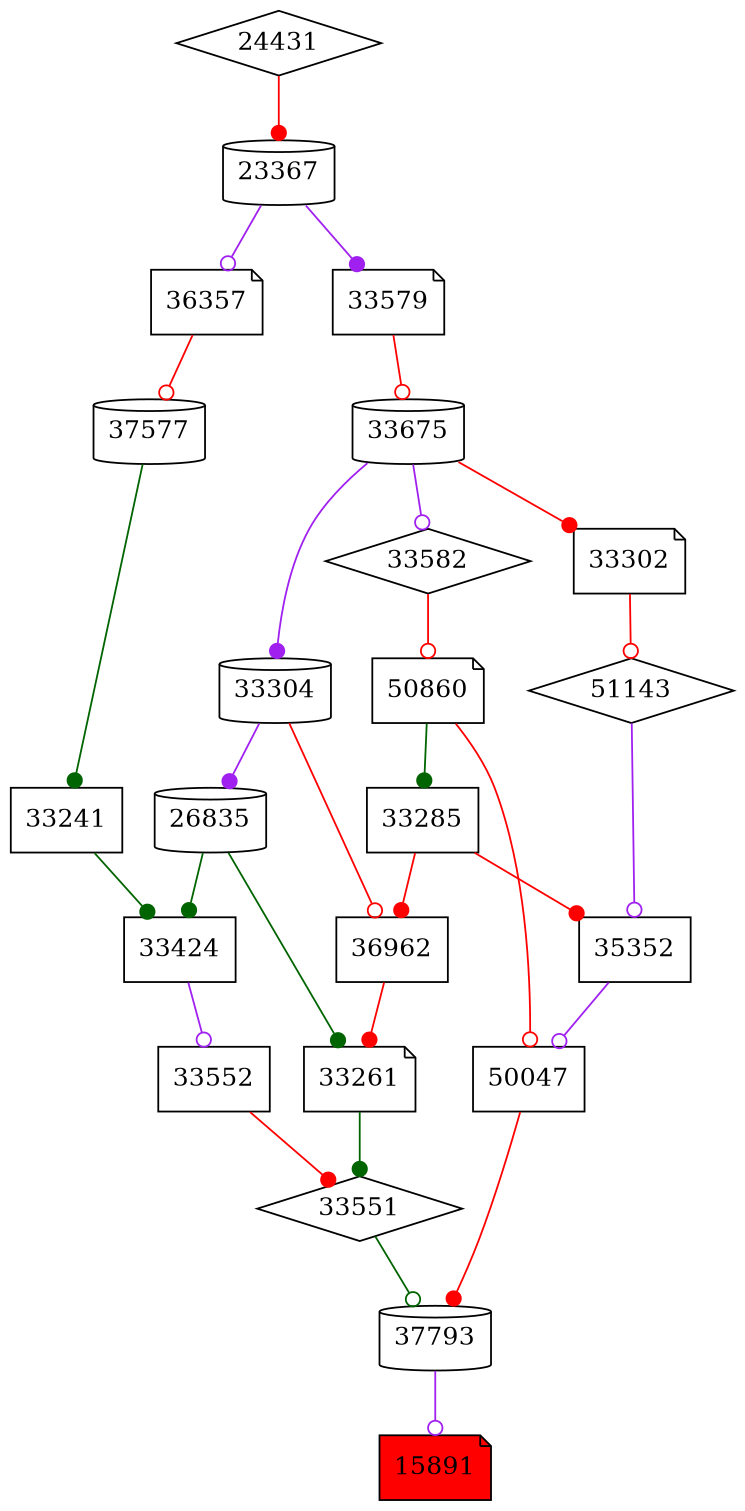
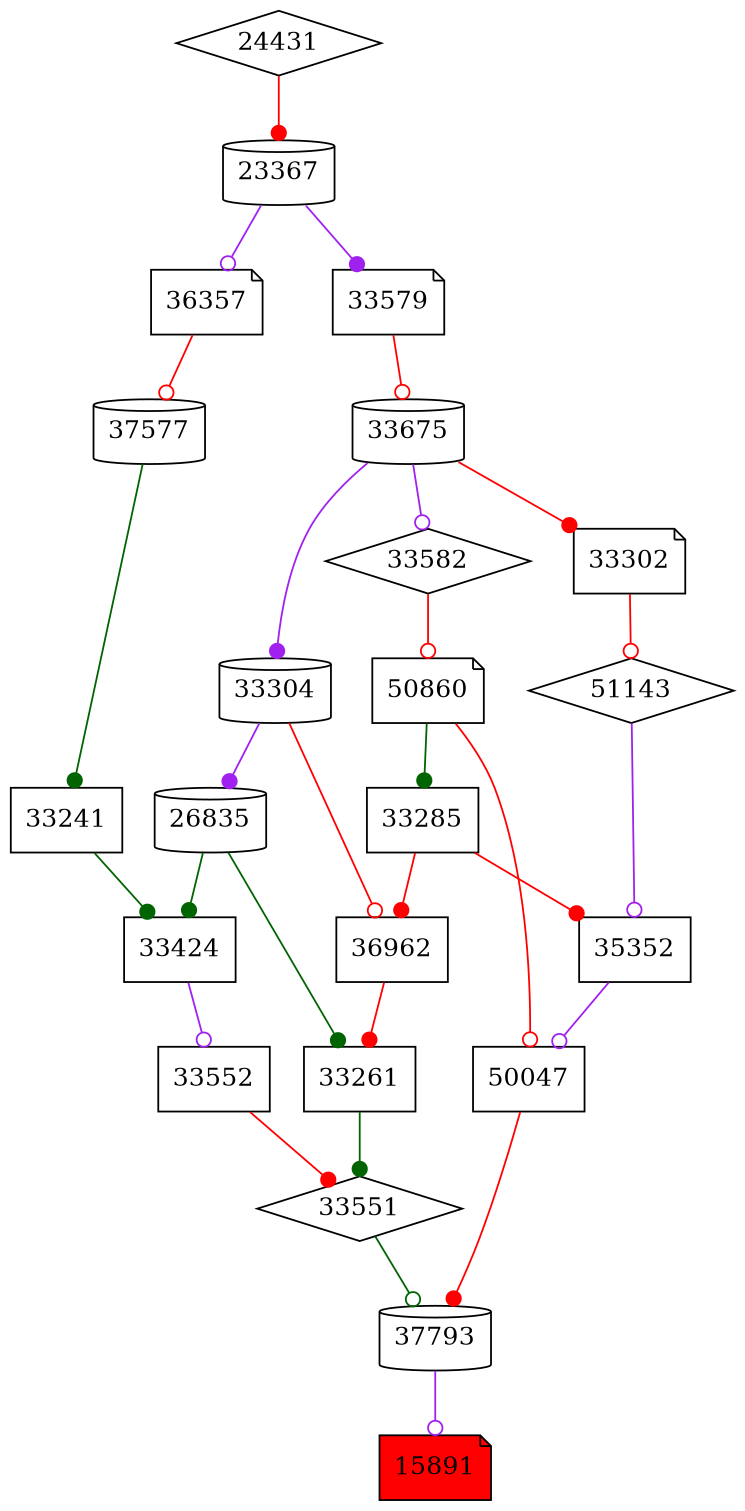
(360, 1079) -> (360, 1079)
